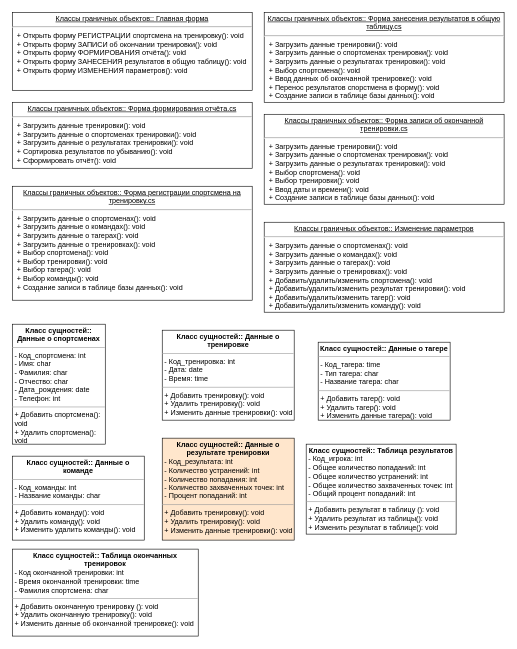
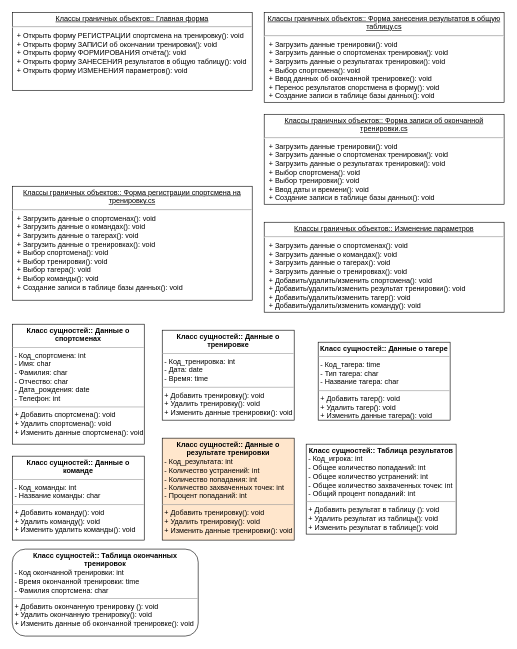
(132, 135) -> none
(59, 384) -> (78, 384)
(105, 593) -> (105, 593)
